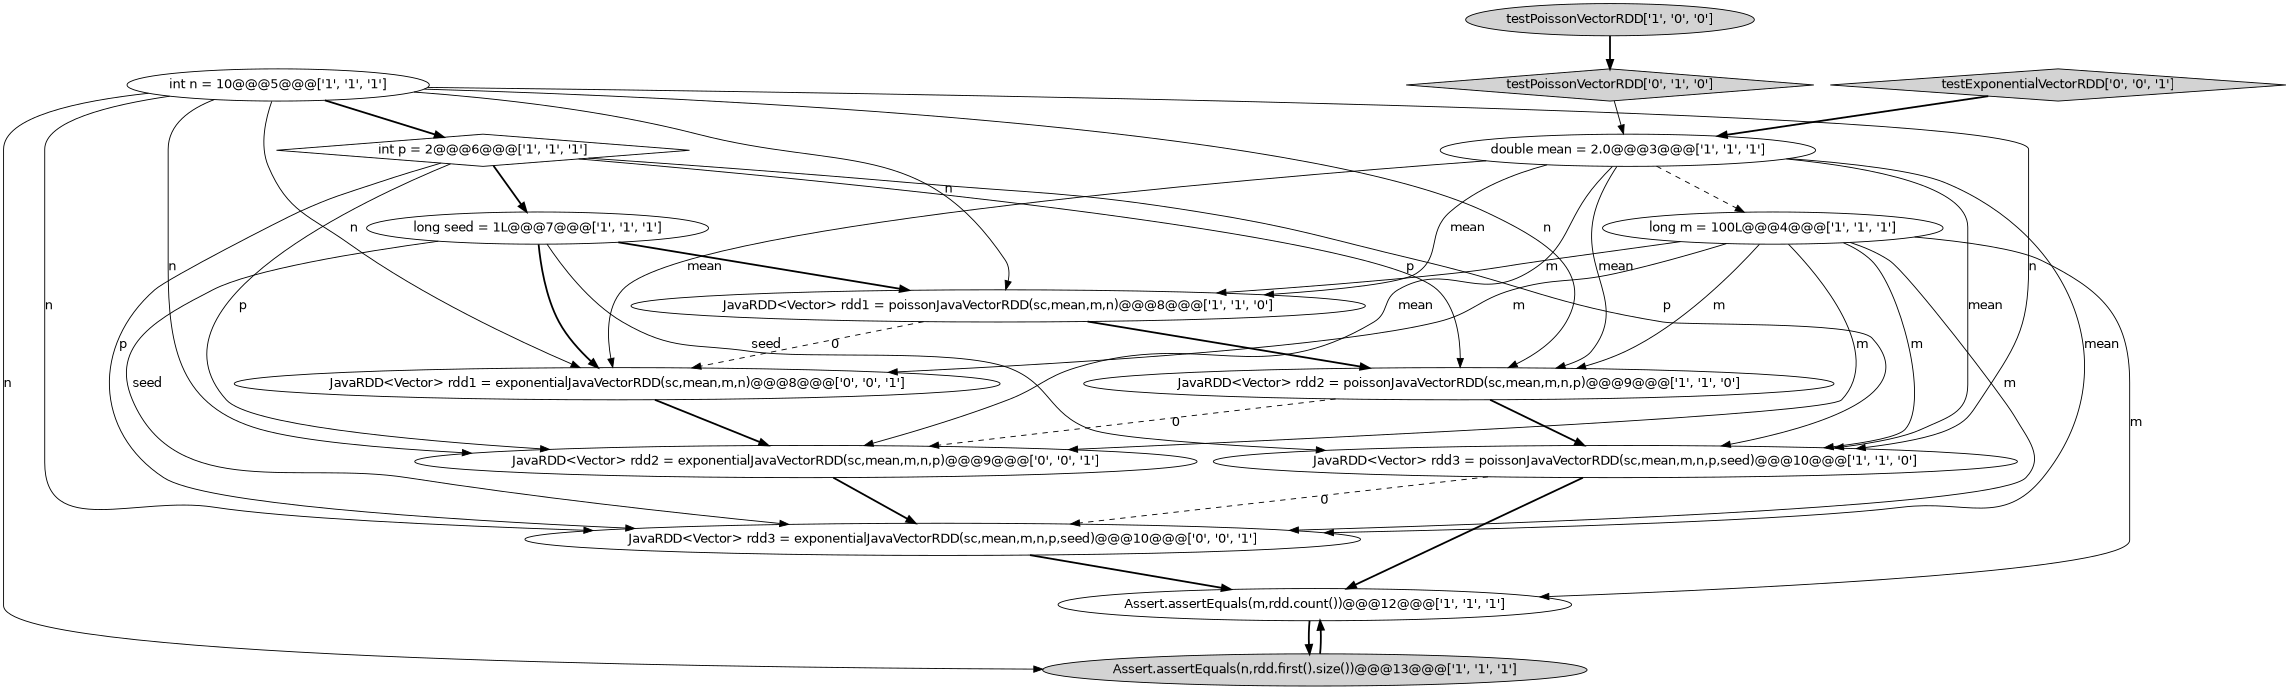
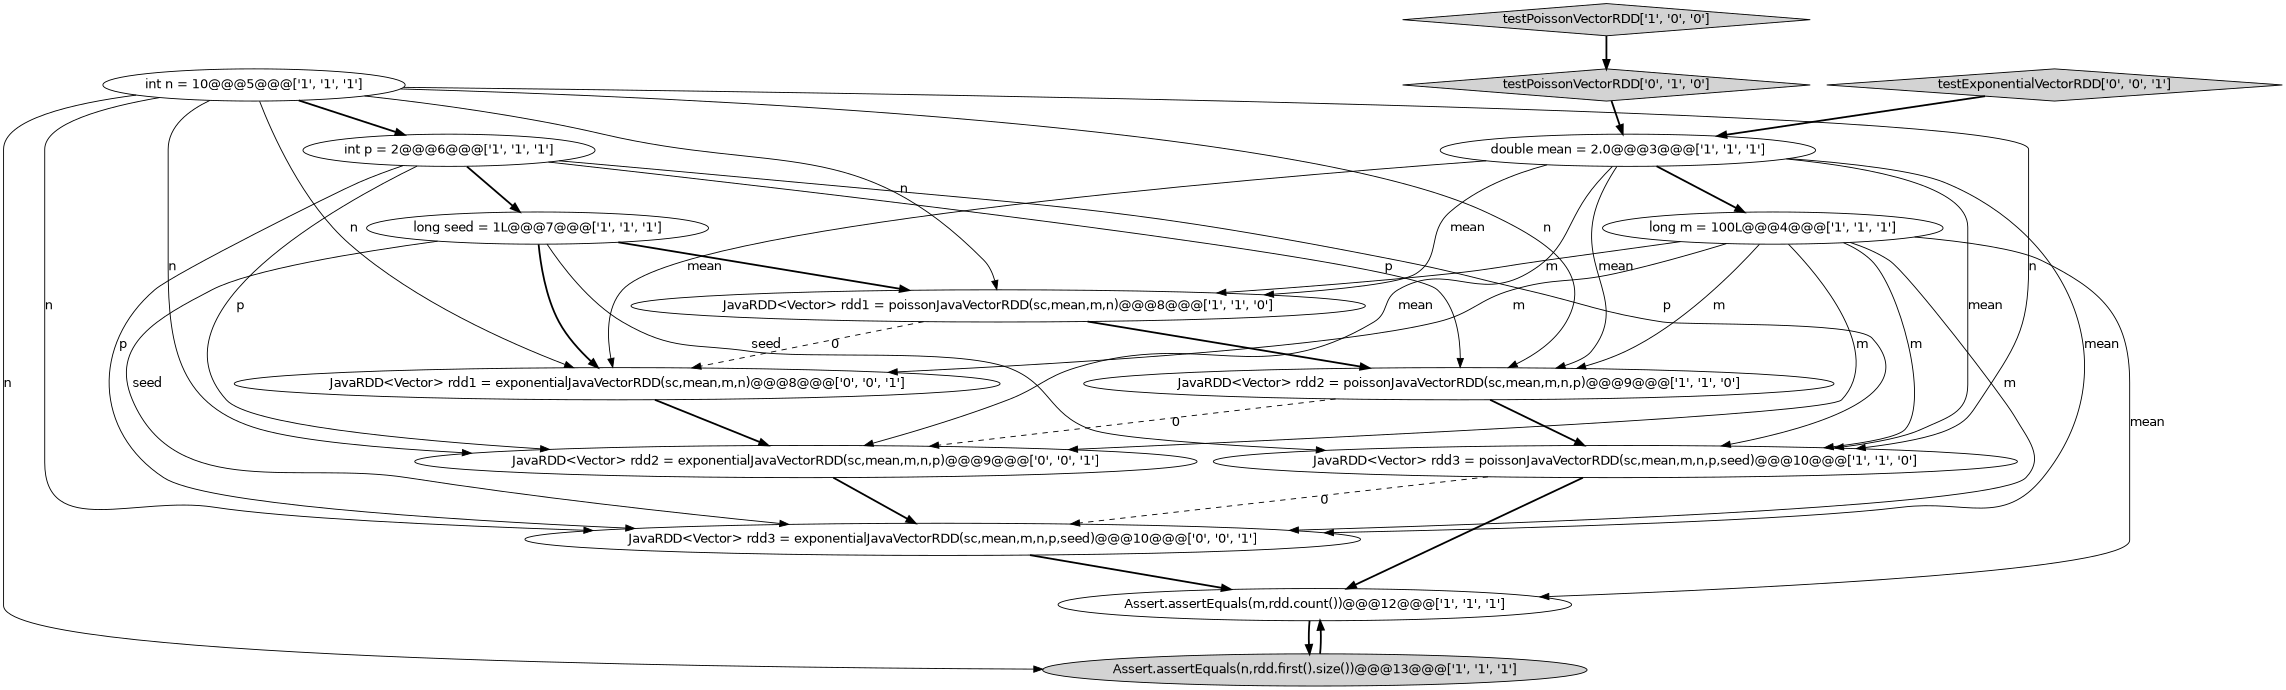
(1610, 20) -> (1606, 20)
(1619, 119) -> (1618, 119)
(483, 150) -> (449, 150)
(1696, 187) -> (1696, 187)
(2136, 423) -> (2148, 423)
